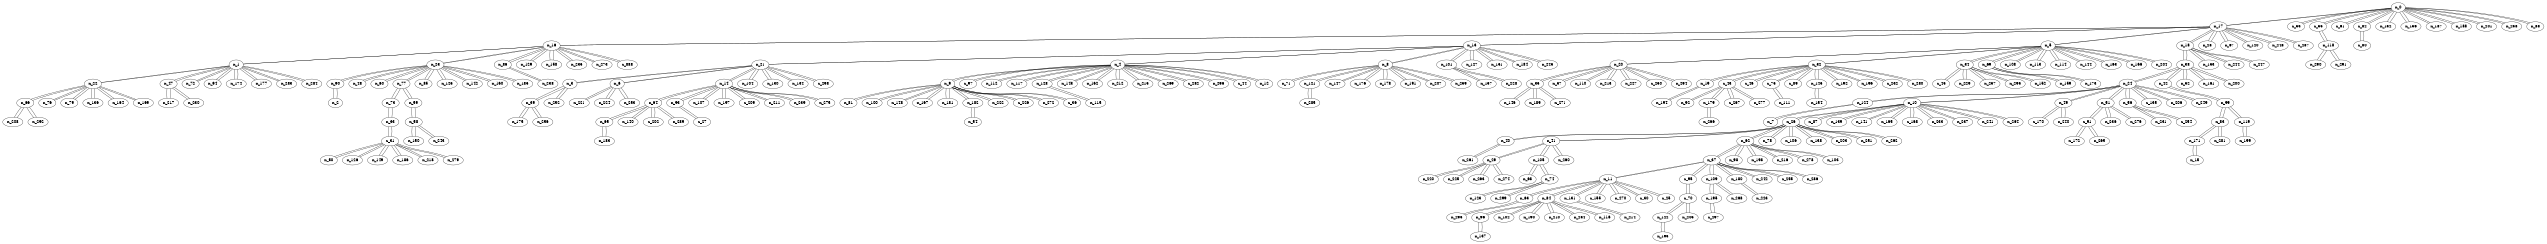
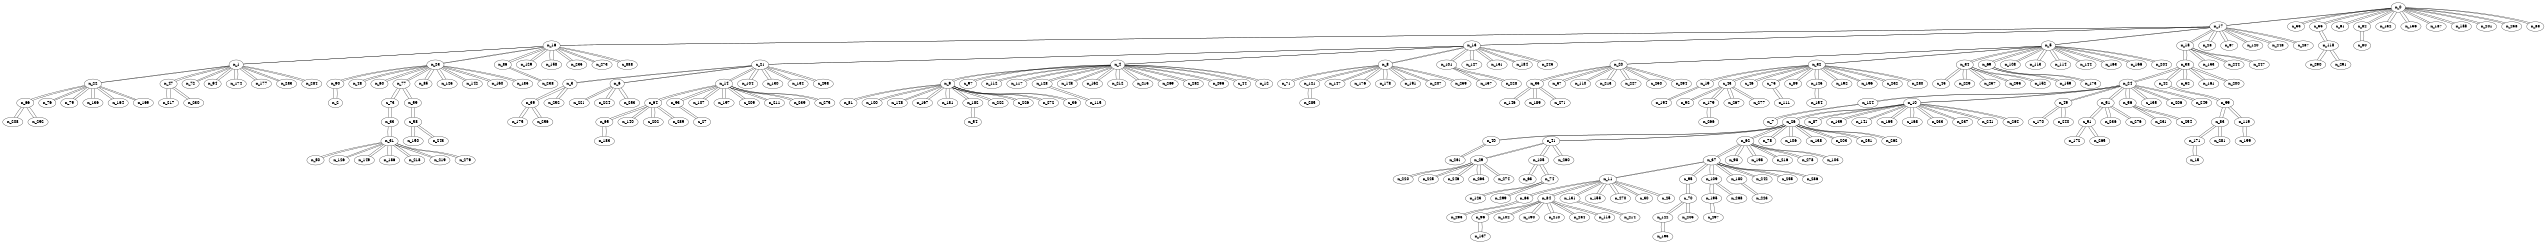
none -> (440, 160)
none -> (1454, 179)
